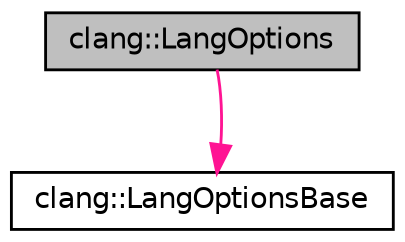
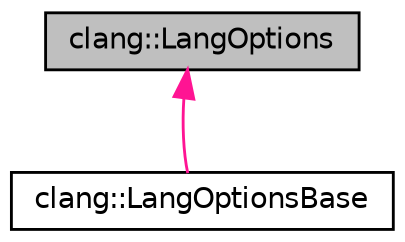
(221, 107) -> (183, 136)
